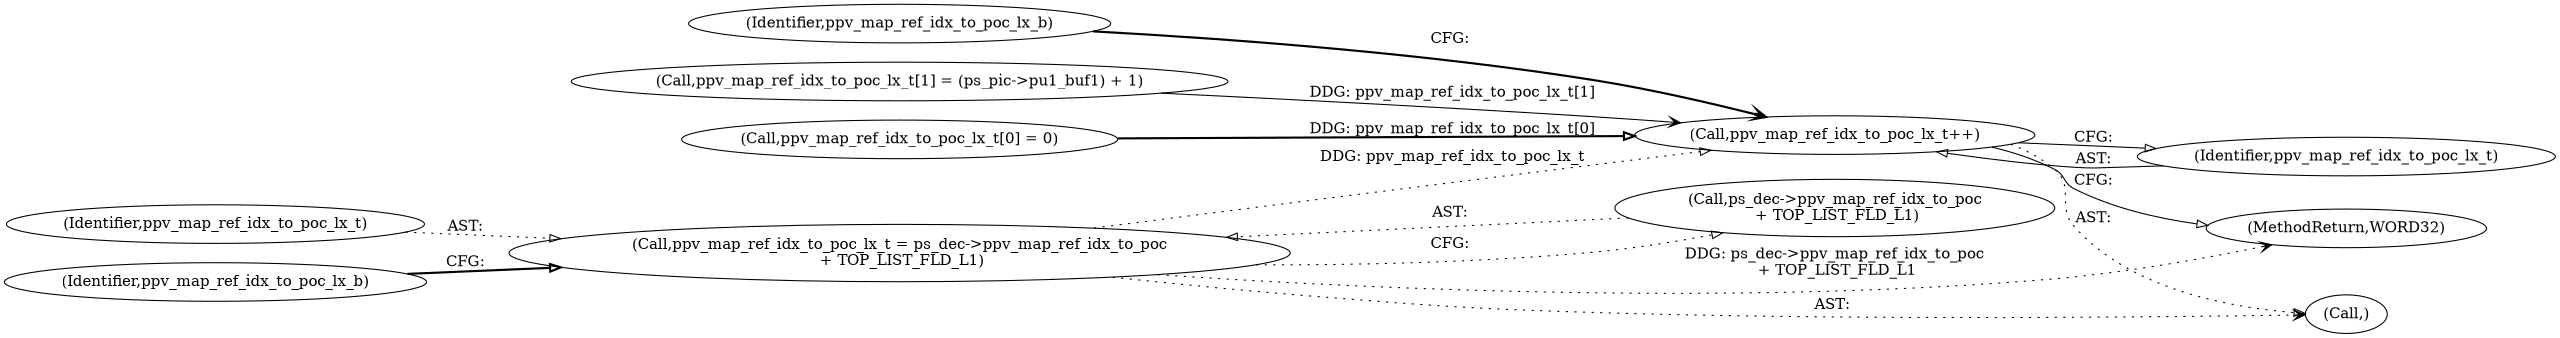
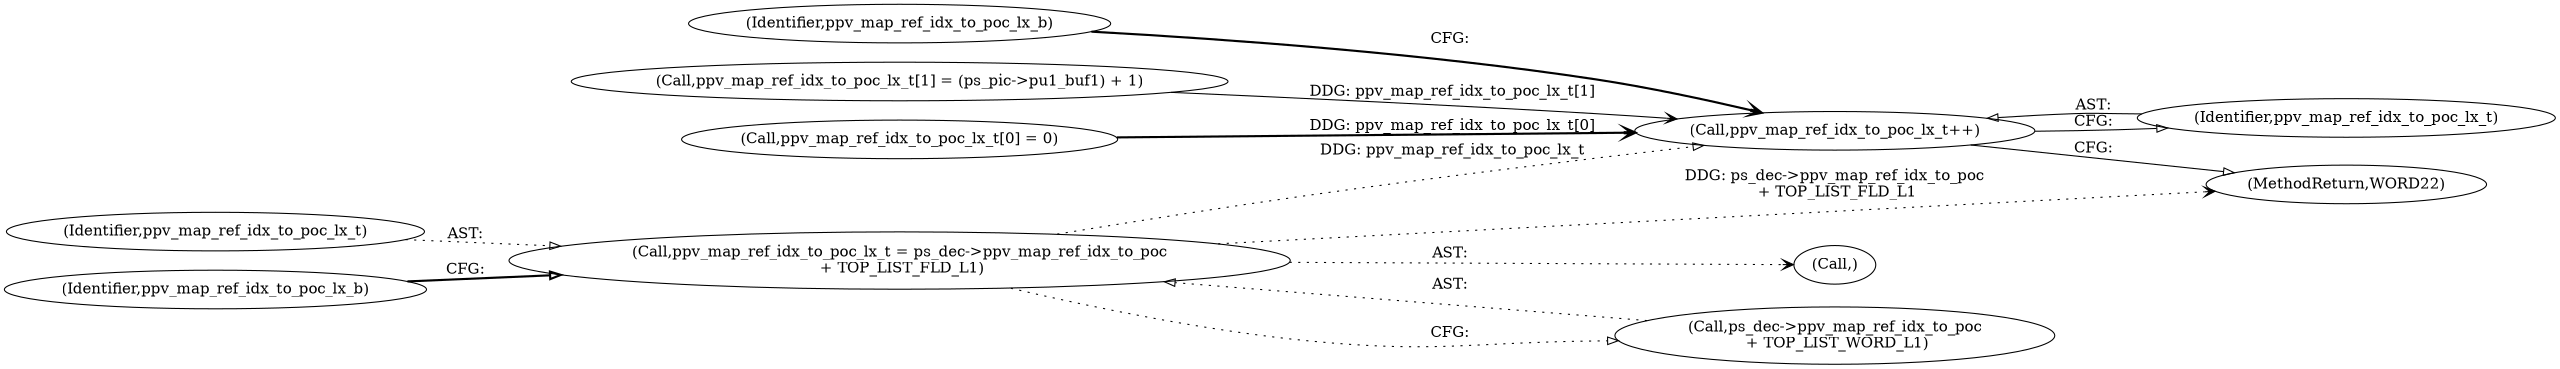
(1371, 137) -> (1371, 135)
(1835, 208) -> (1835, 336)
(2346, 228) -> (2346, 184)
(2117, 261) -> none
